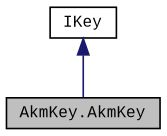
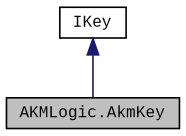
(83, 113) -> (93, 113)
